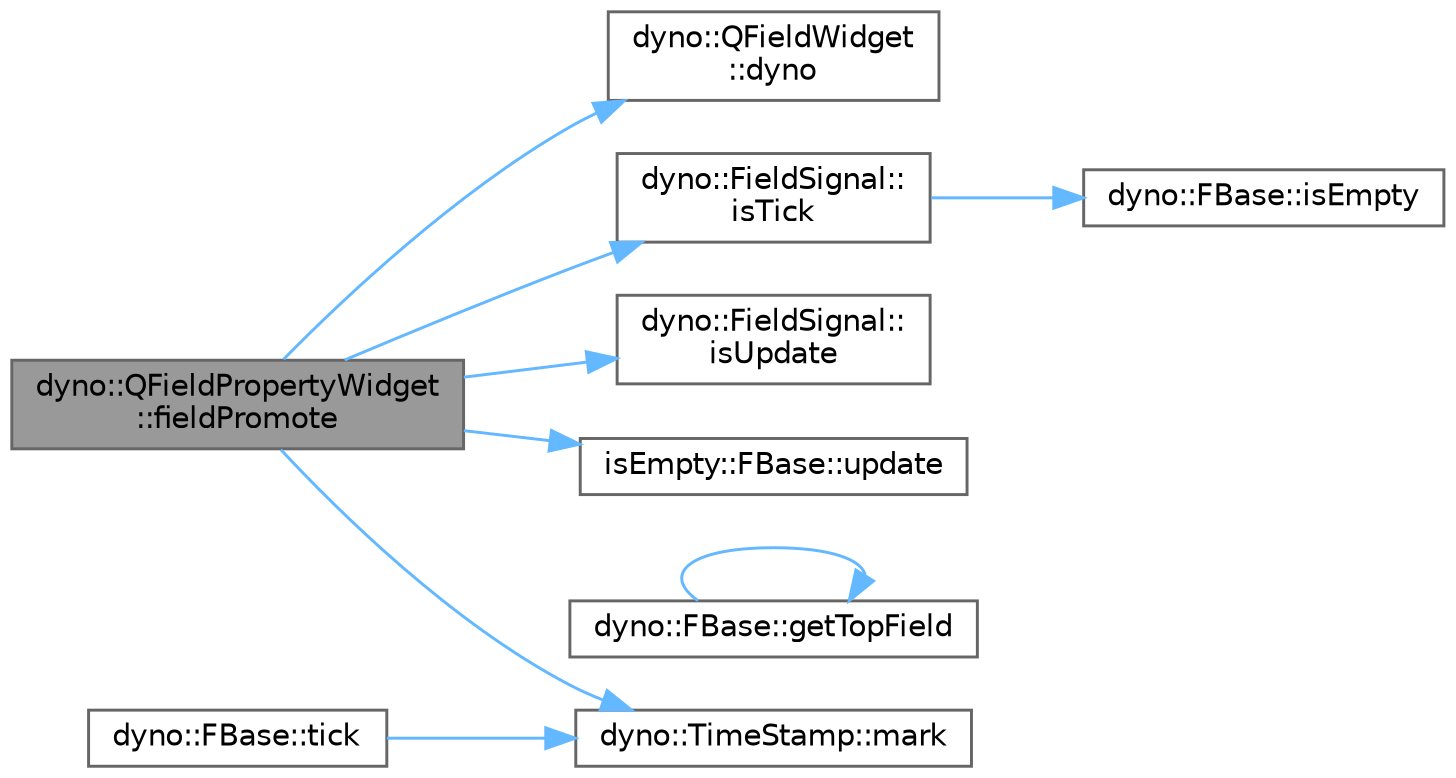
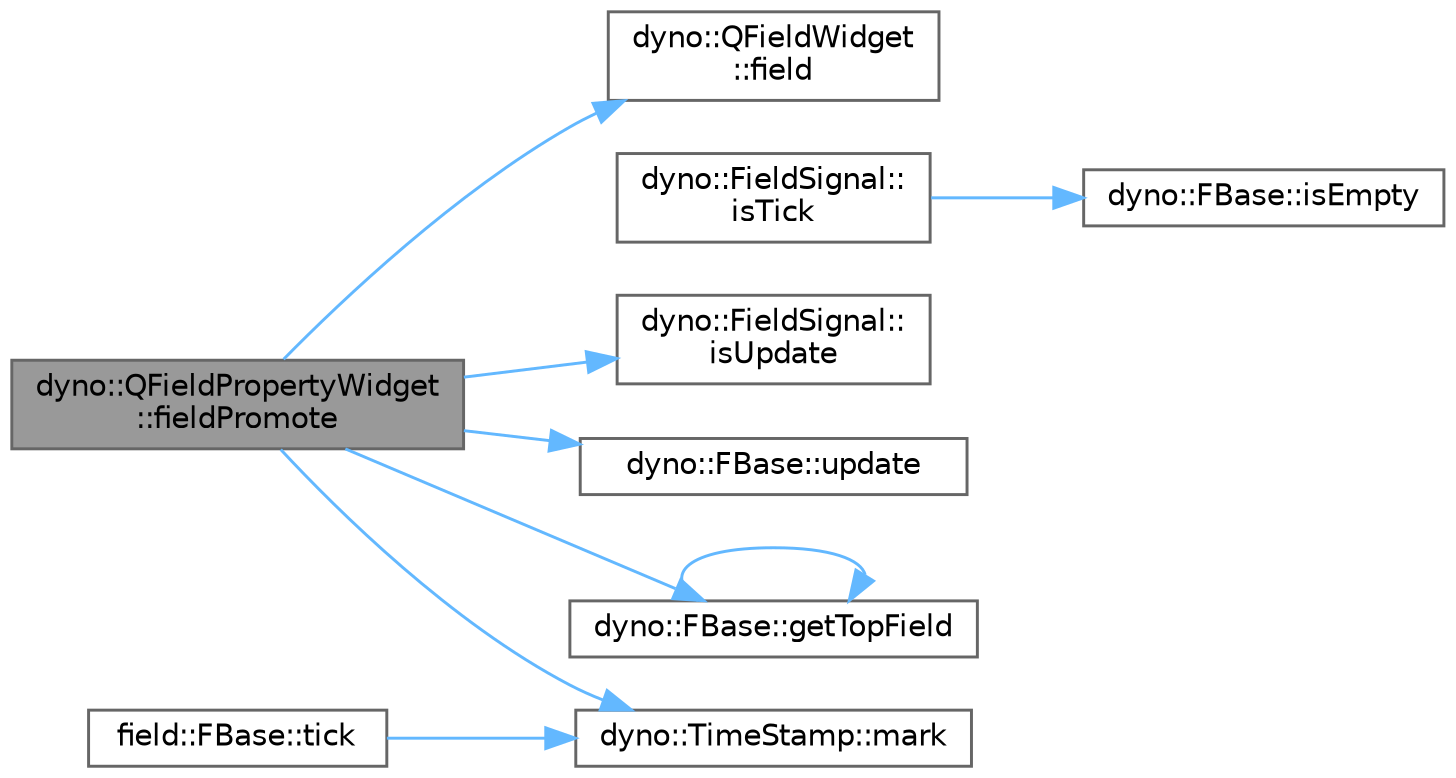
(774, 56) -> (774, 56)
(478, 305) -> (510, 519)
(774, 467) -> (774, 467)
(238, 738) -> (238, 738)
